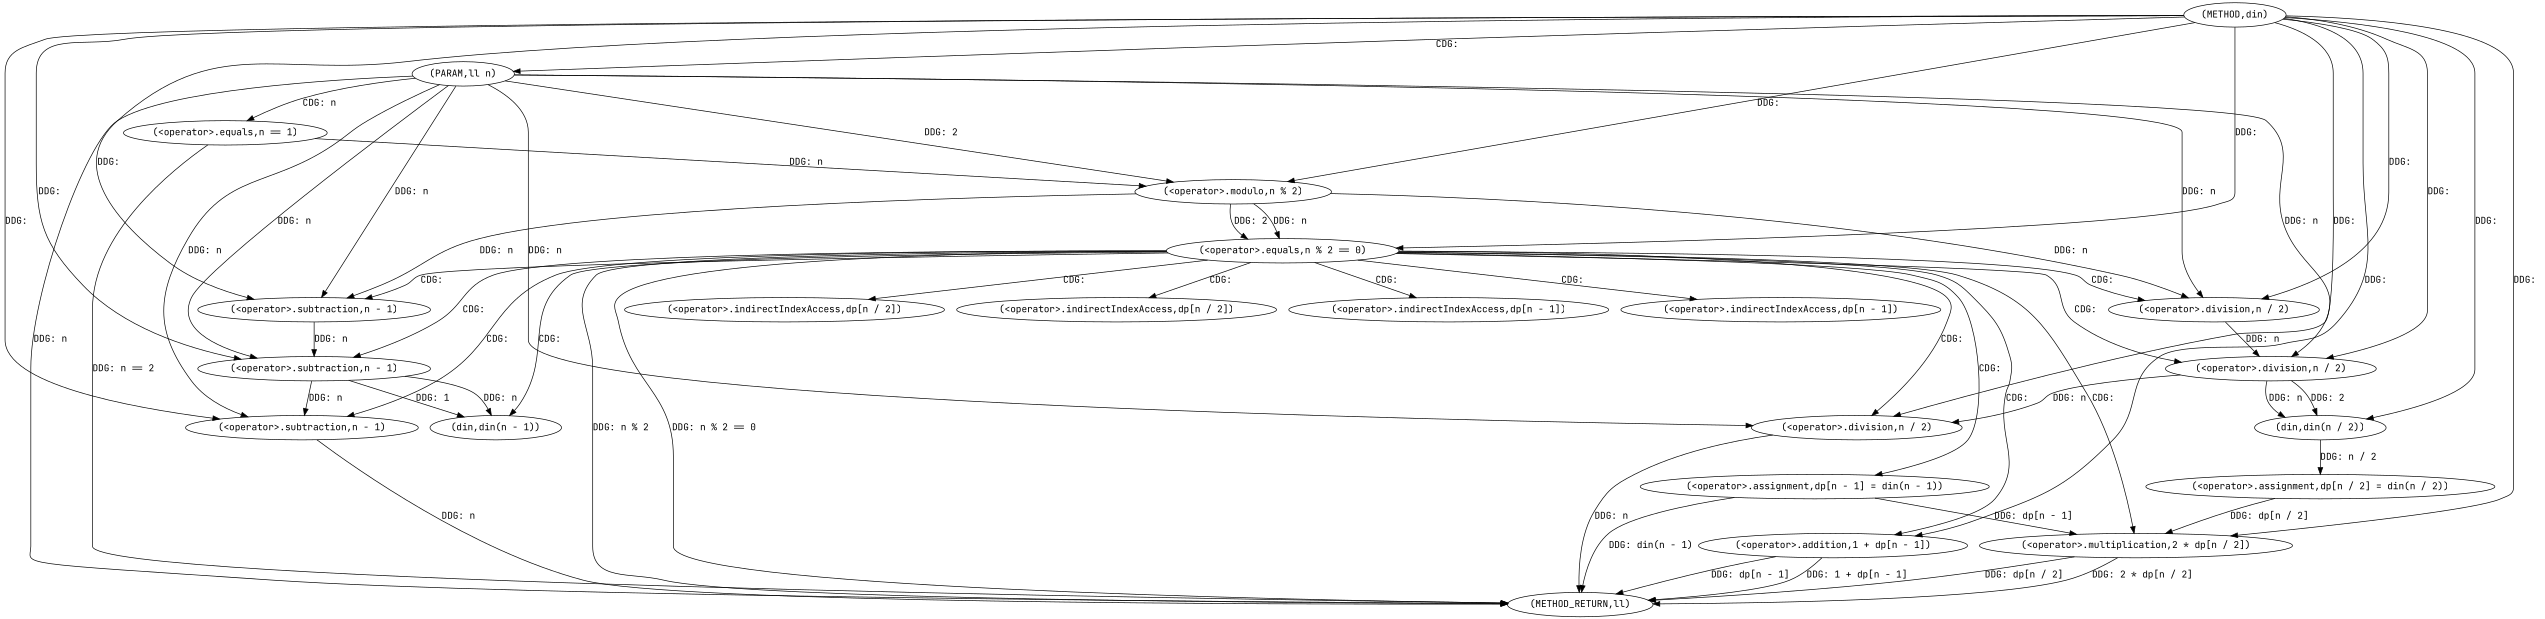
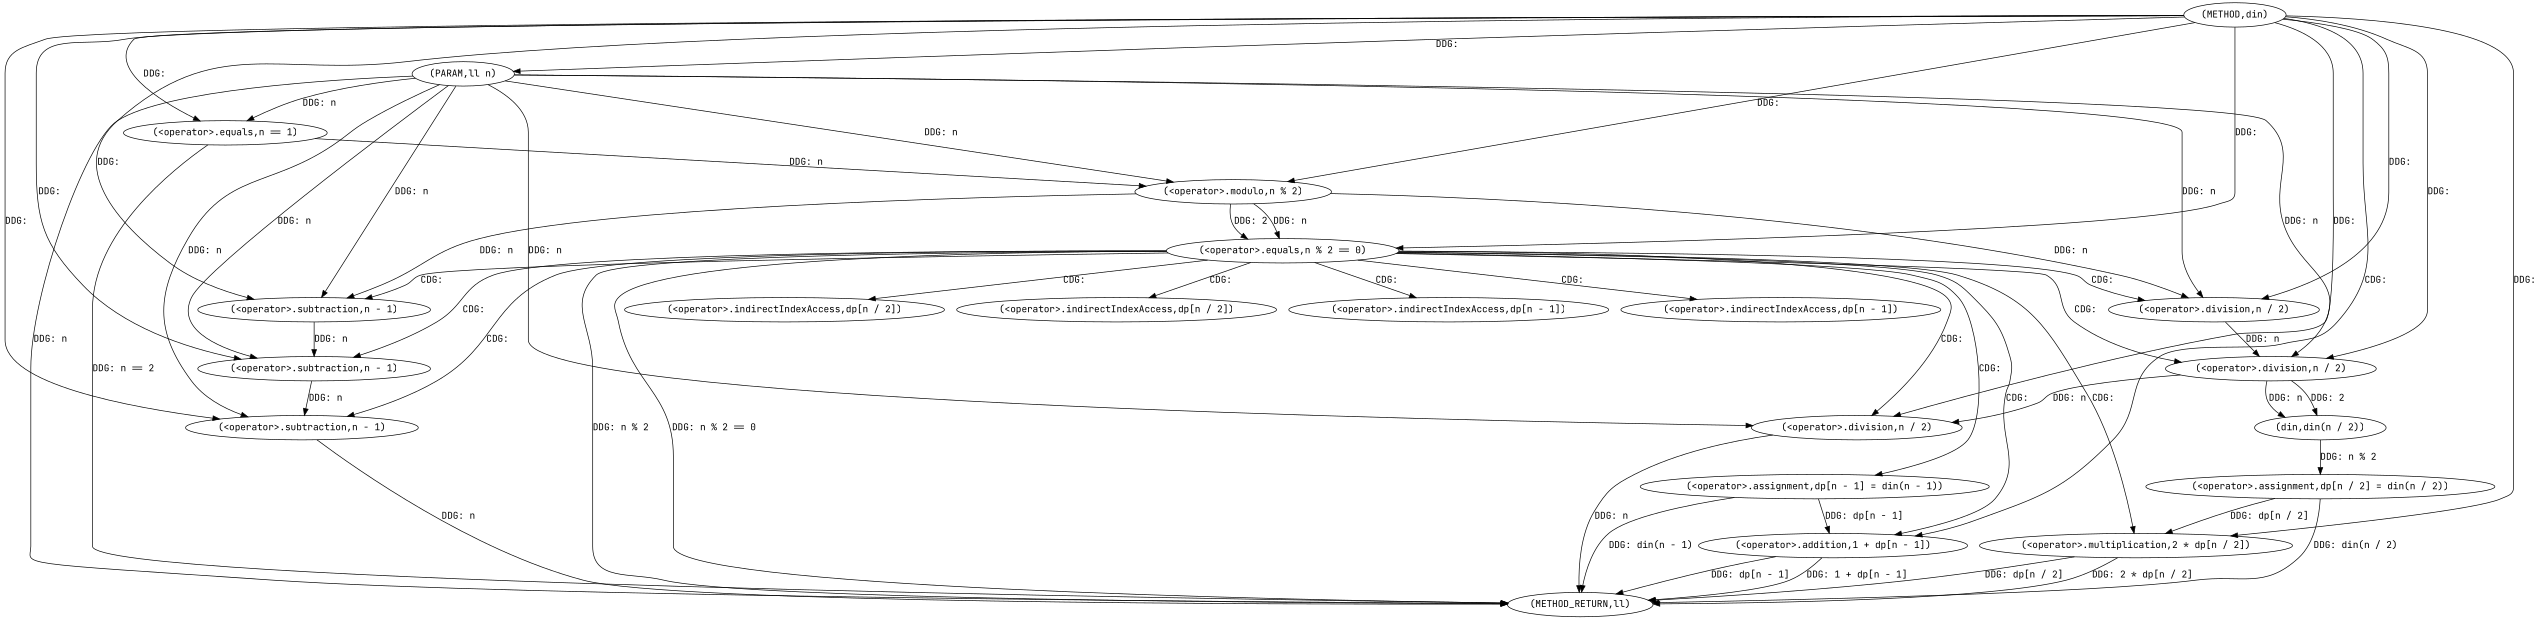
(1450, 44) -> (1450, 44)
(320, 103) -> (320, 103)
(941, 133) -> (941, 133)
(2475, 177) -> (1102, 20)
(2379, 280) -> (2379, 280)
(496, 428) -> none
(2348, 457) -> (2348, 457)
(1958, 513) -> (1823, 513)
none -> (2032, 592)
